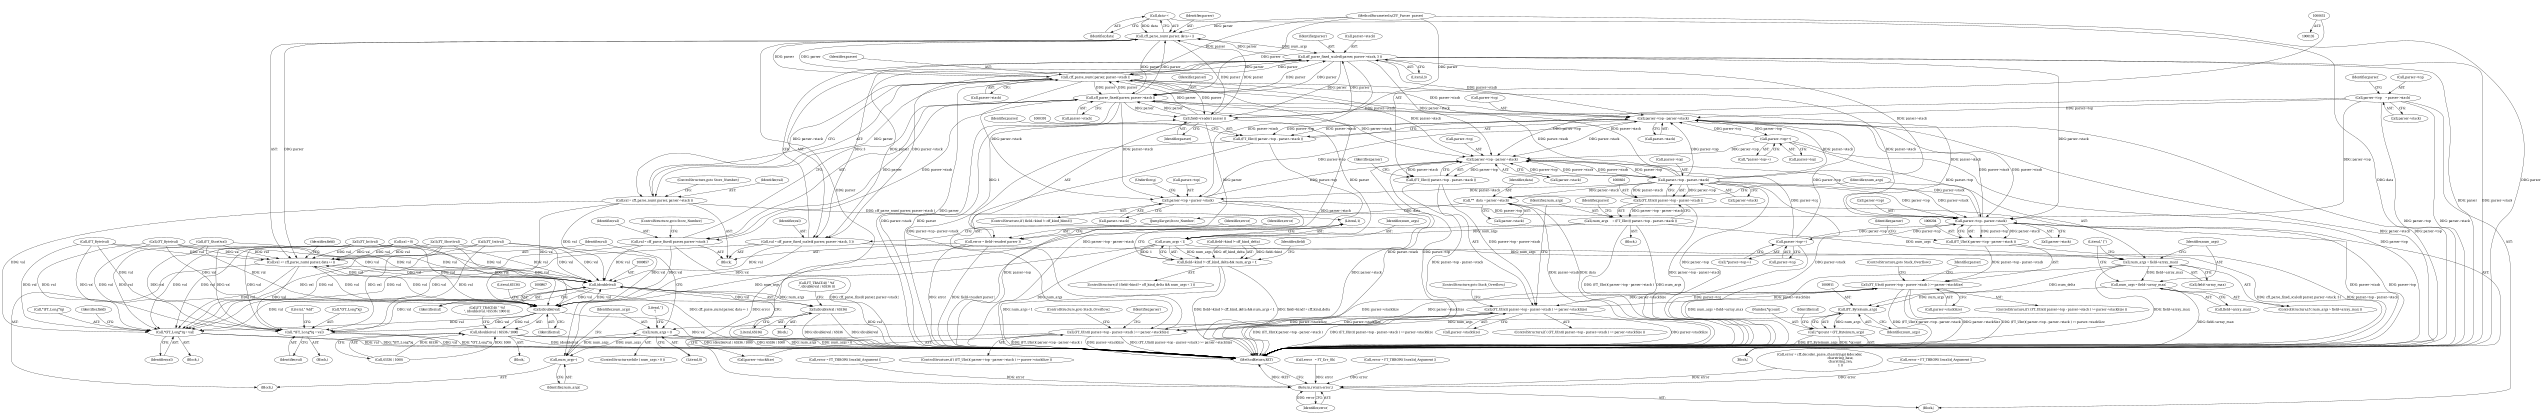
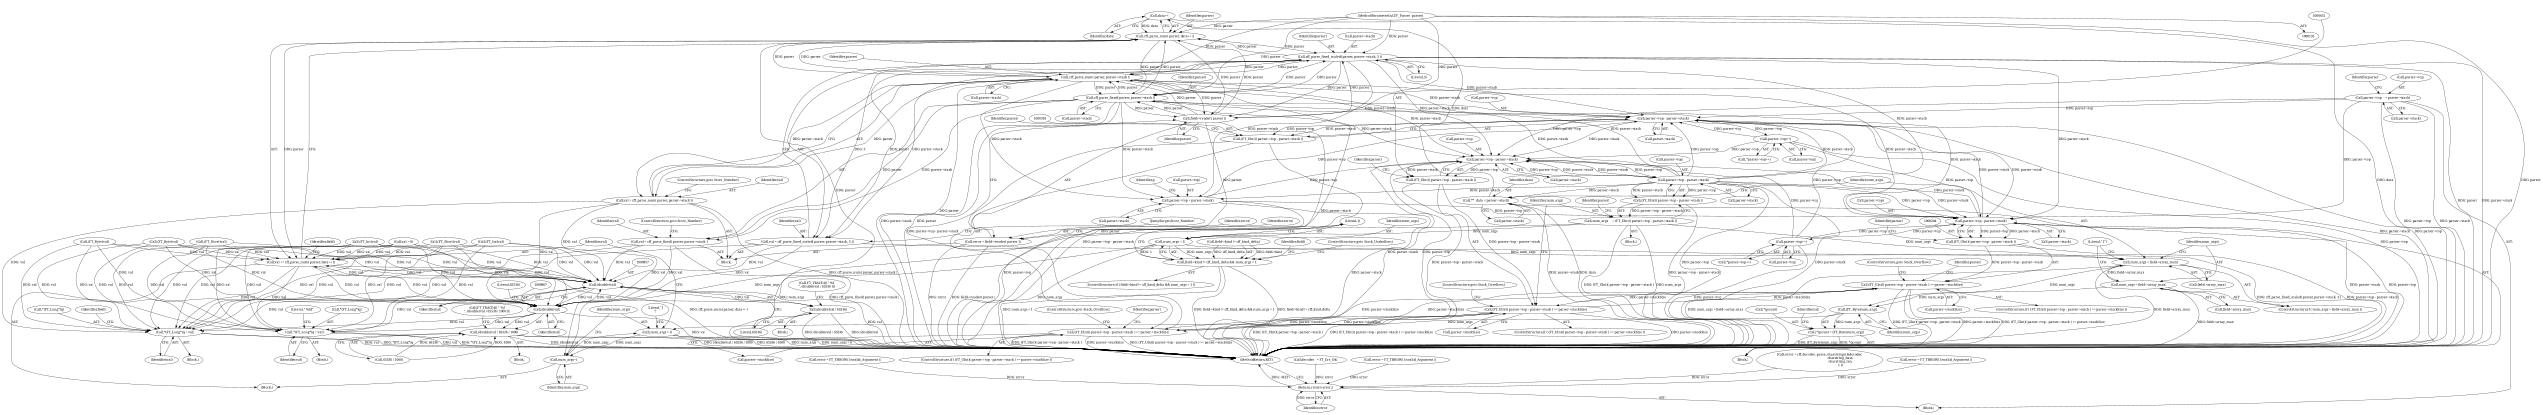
(2314, 25) -> (1870, 17)
none -> (1384, 41)
none -> (621, 46)
(1295, 47) -> (1295, 47)
(877, 147) -> none
(994, 180) -> (994, 180)
(1146, 180) -> (1146, 180)
(1619, 180) -> none
(1325, 214) -> (1426, 37)
(1015, 215) -> (900, 334)
(1371, 218) -> (1041, 264)
(1032, 221) -> none
none -> (1360, 242)
(2146, 273) -> (2107, 273)
(1828, 285) -> none
(2062, 285) -> (2062, 285)
(1766, 310) -> (1766, 310)
(1820, 318) -> none
(633, 360) -> none
(694, 360) -> none
(1316, 360) -> (1316, 360)
(821, 379) -> none
